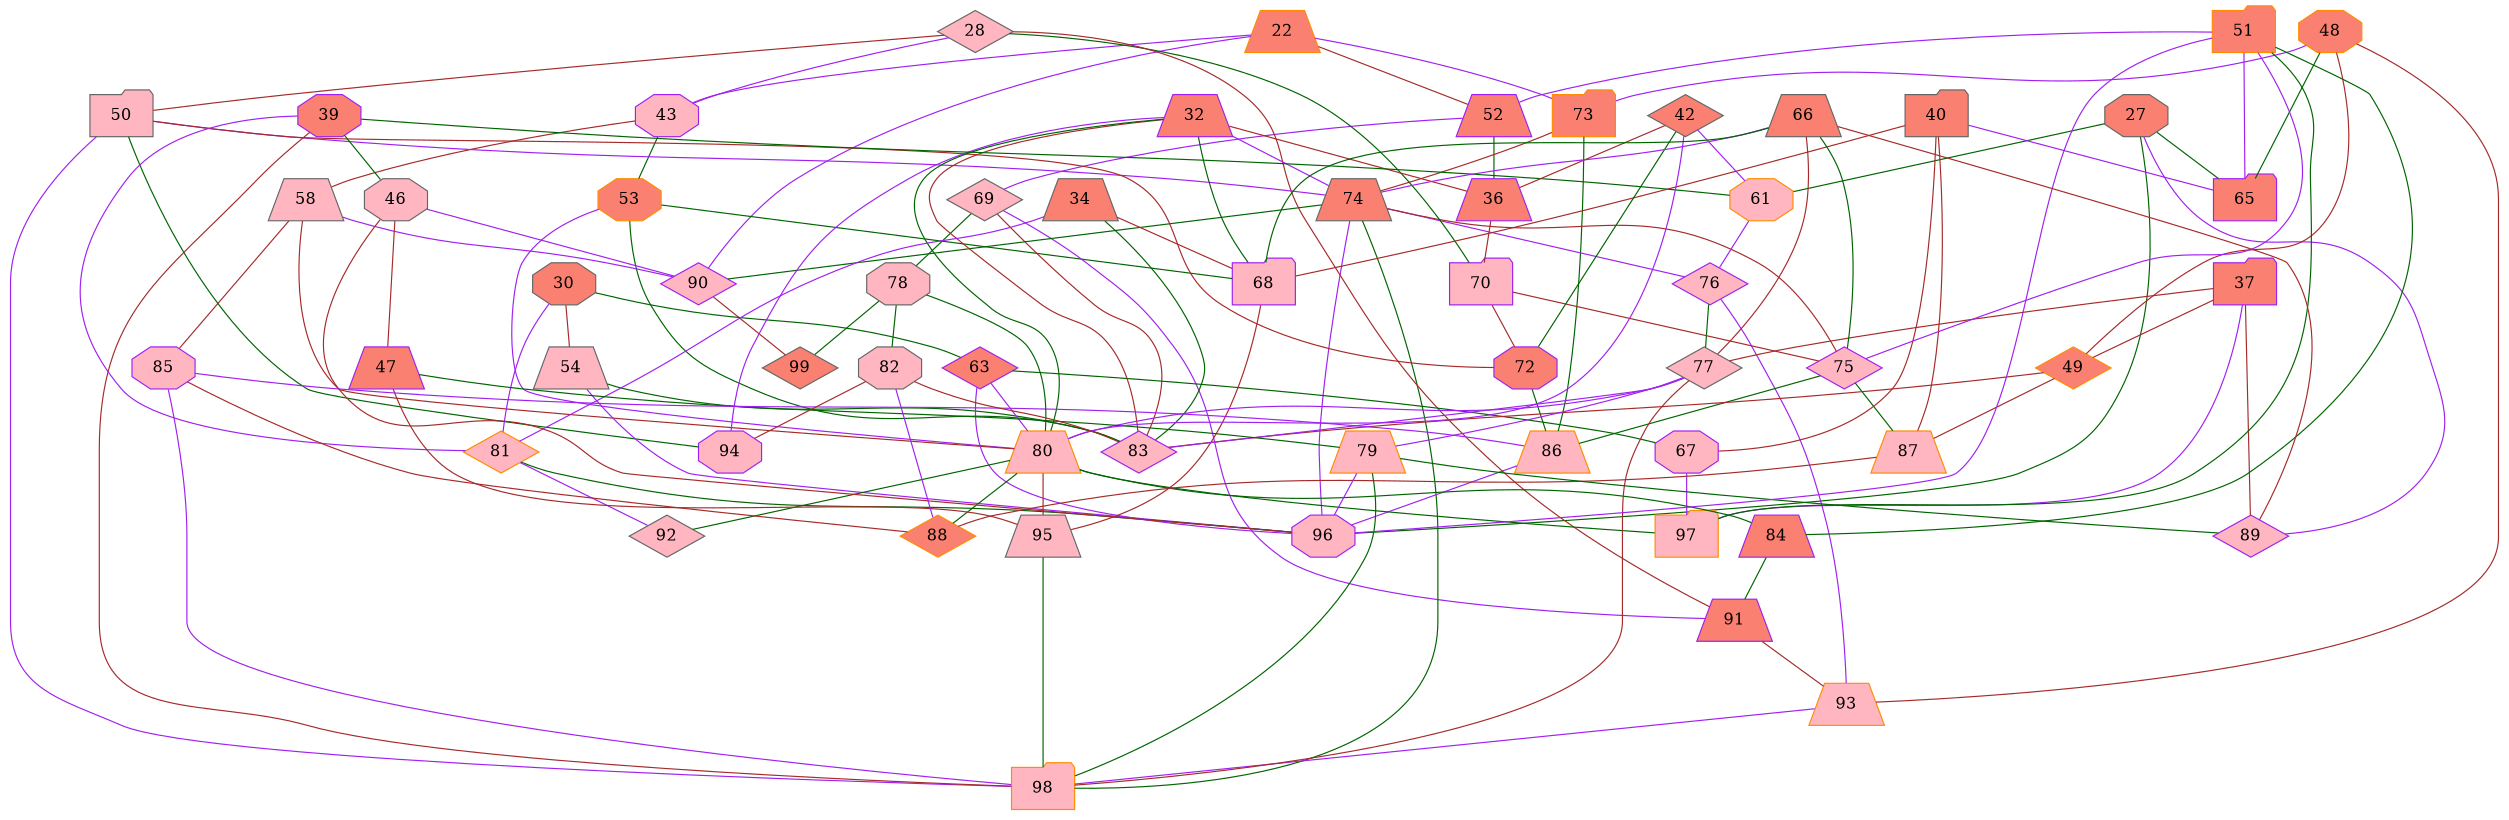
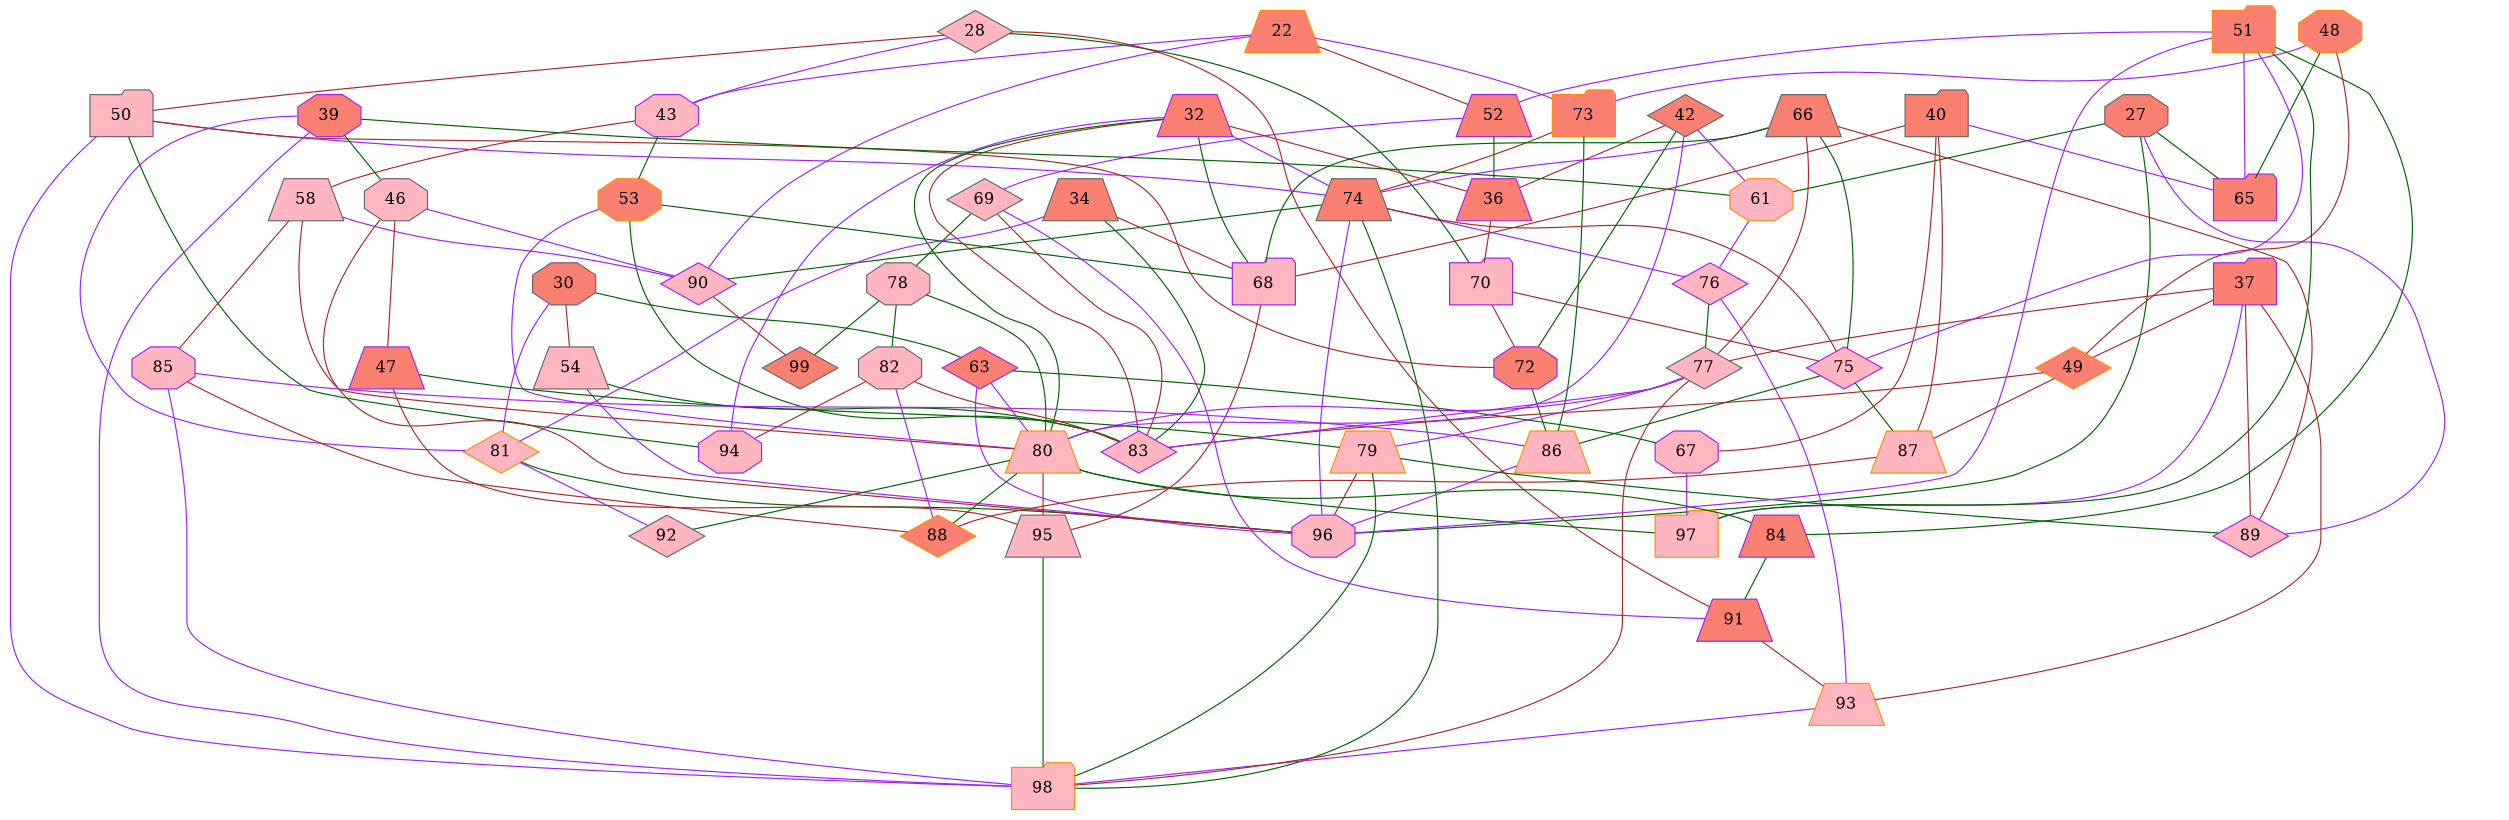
(1348, 490) -> (1348, 490)
(2472, 585) -> (2233, 615)
(249, 714) -> (249, 714)
